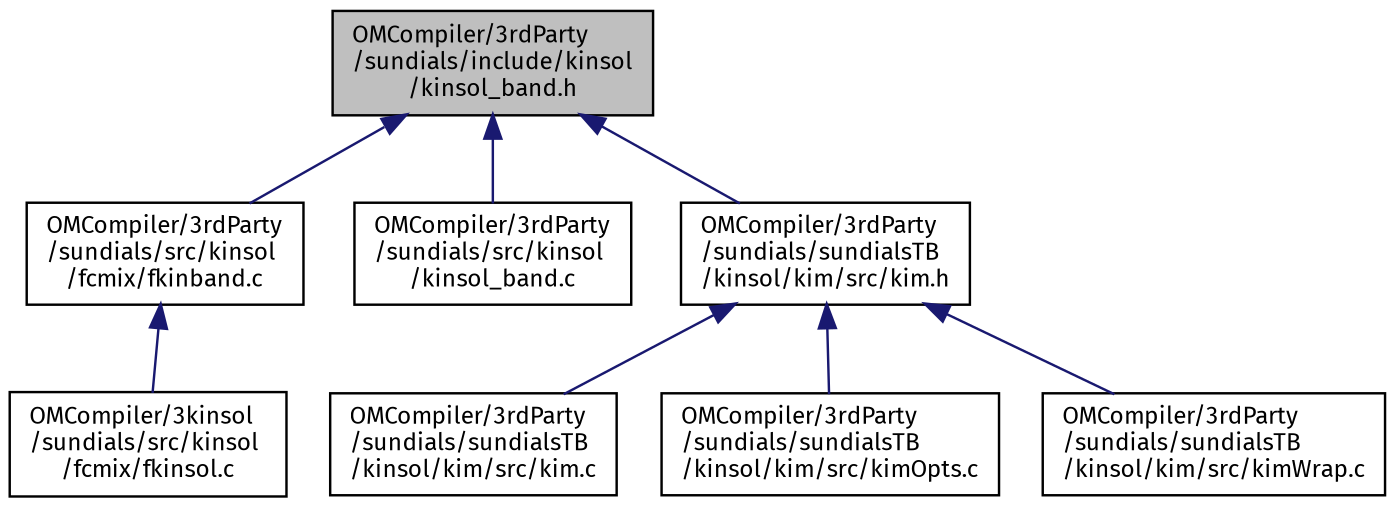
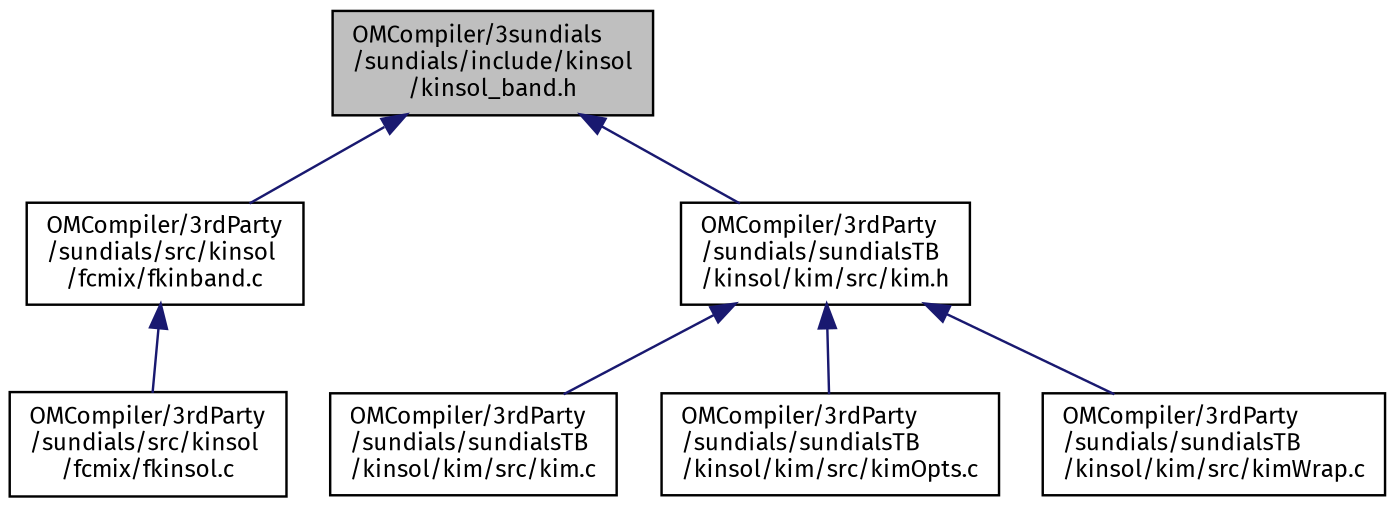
(493, 63) -> (493, 63)
(493, 254) -> none
(148, 444) -> (148, 444)
